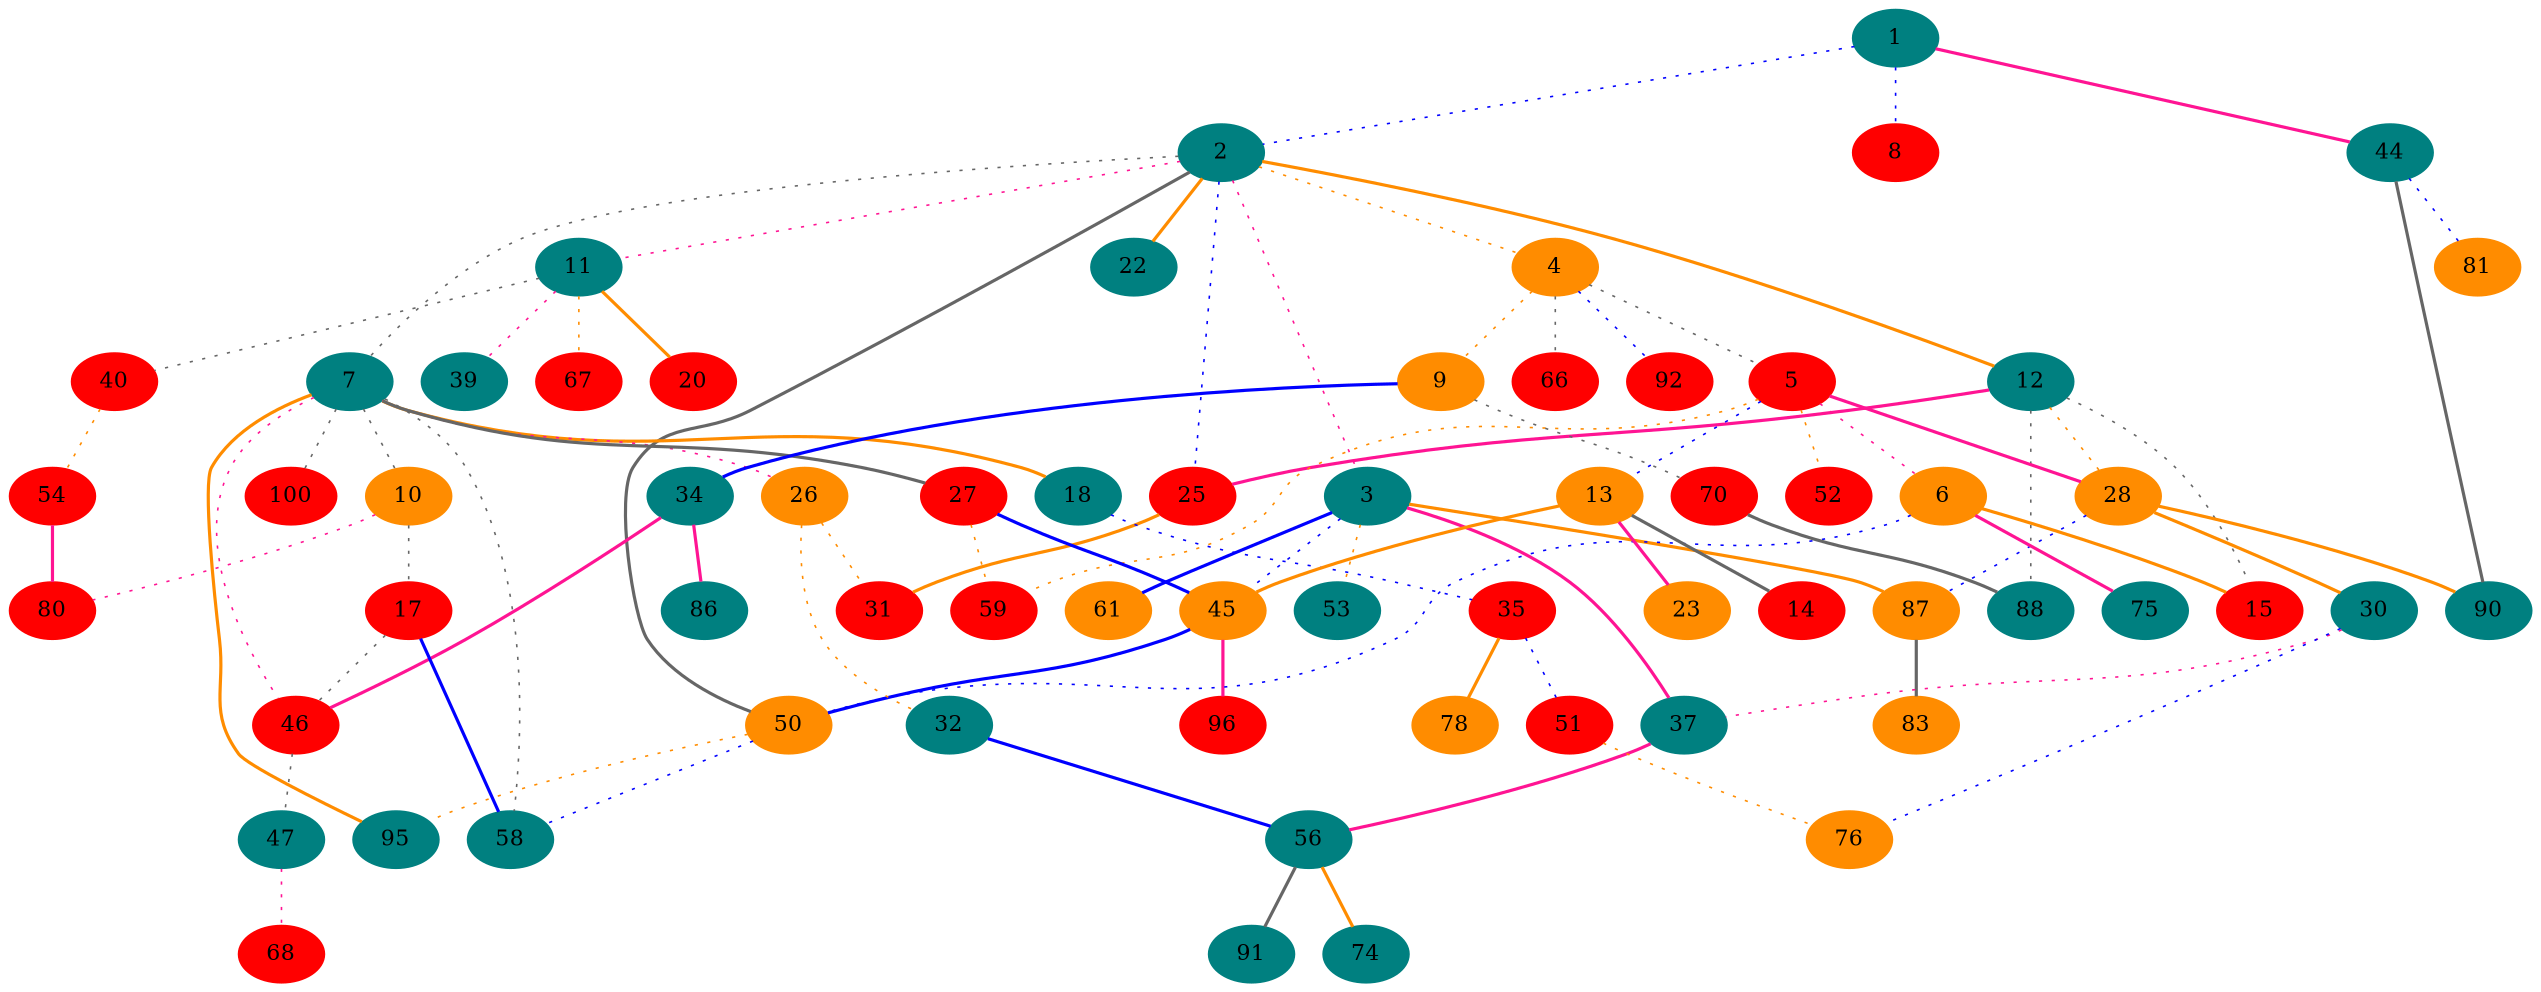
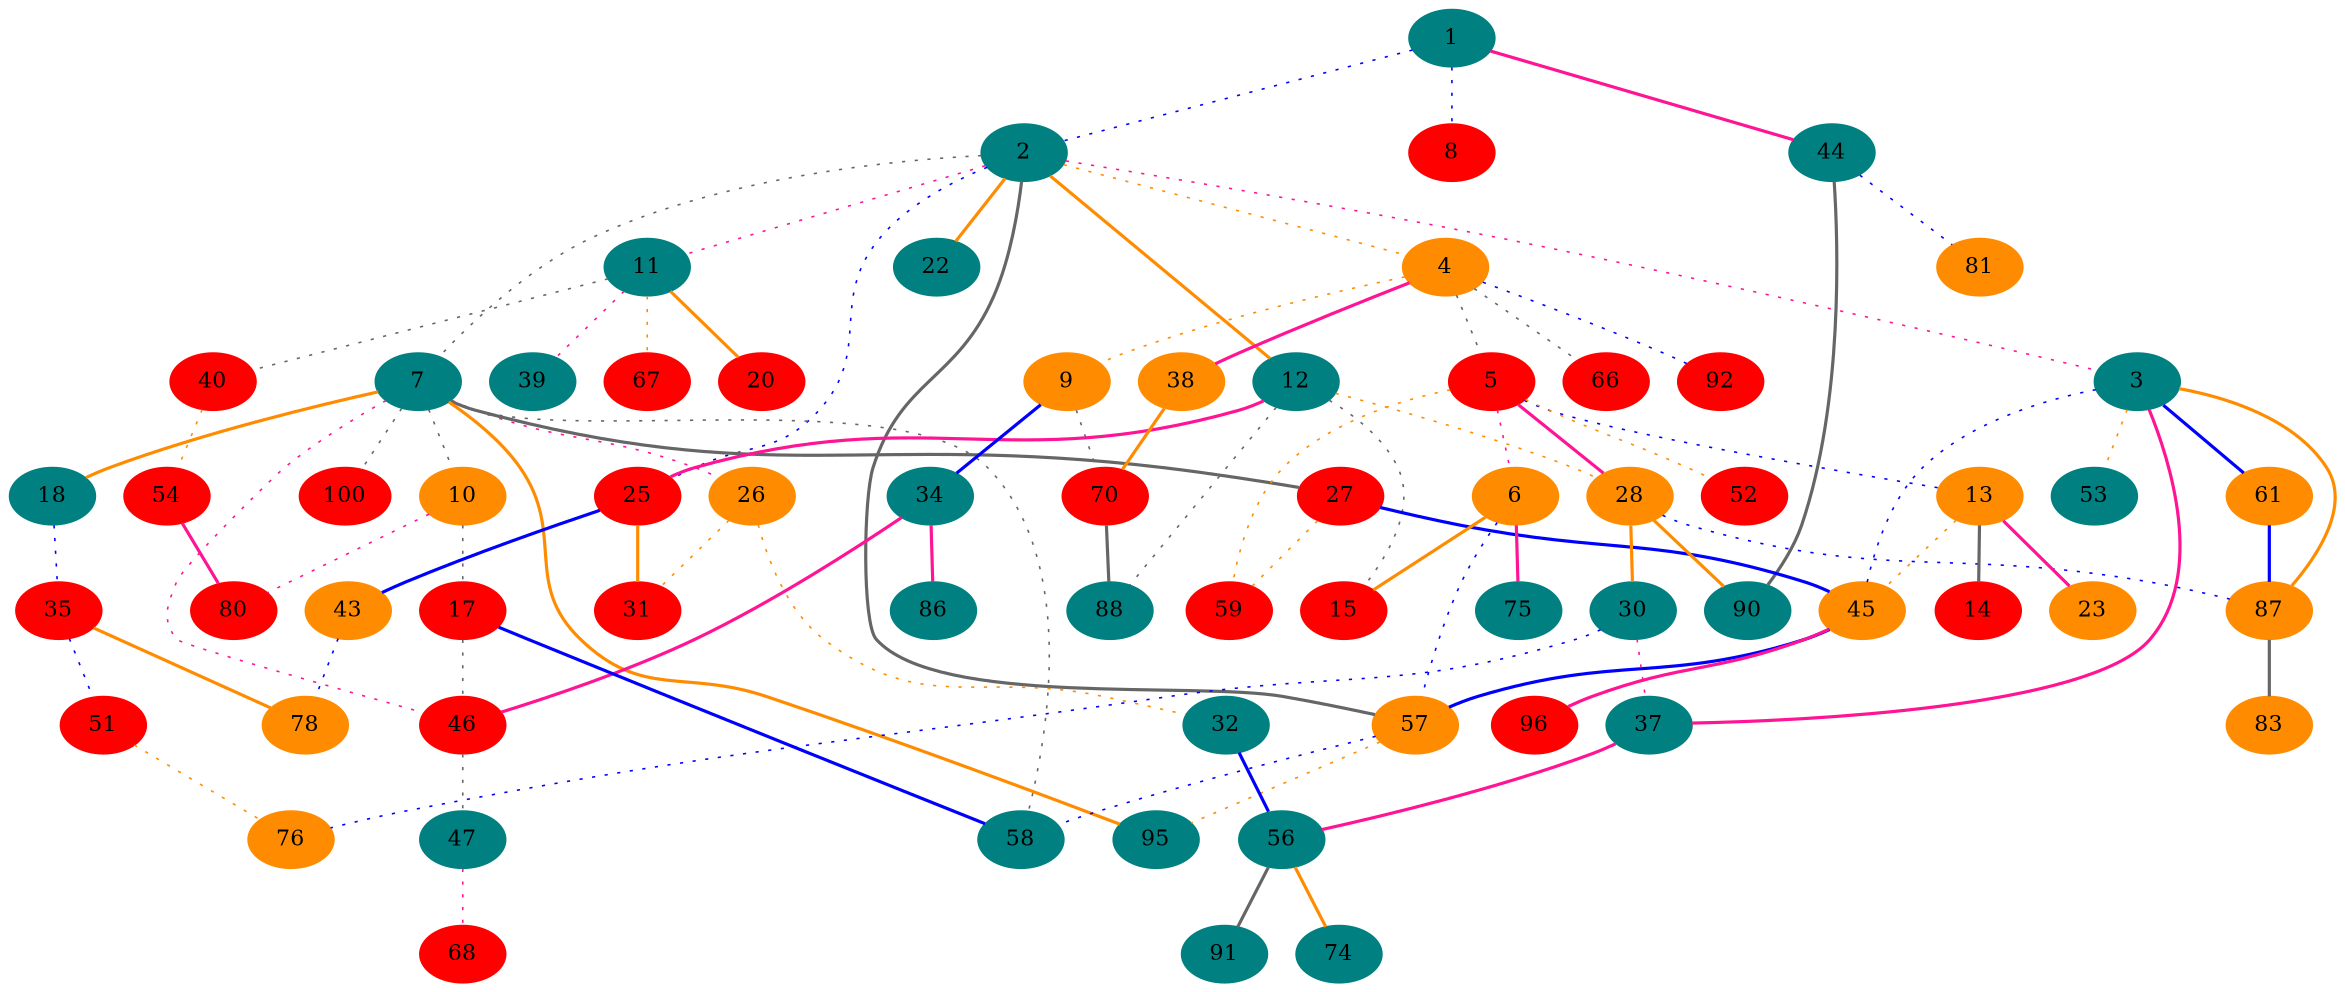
none -> (1182, 382)
(1406, 543) -> (1923, 552)
none -> (2269, 554)
none -> (348, 611)
(789, 725) -> (1415, 725)
